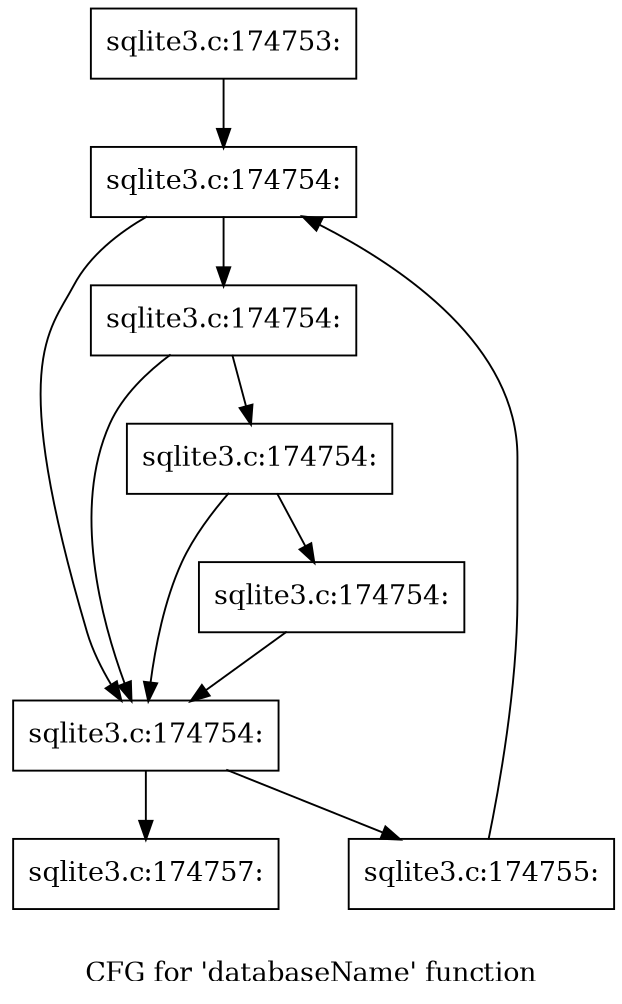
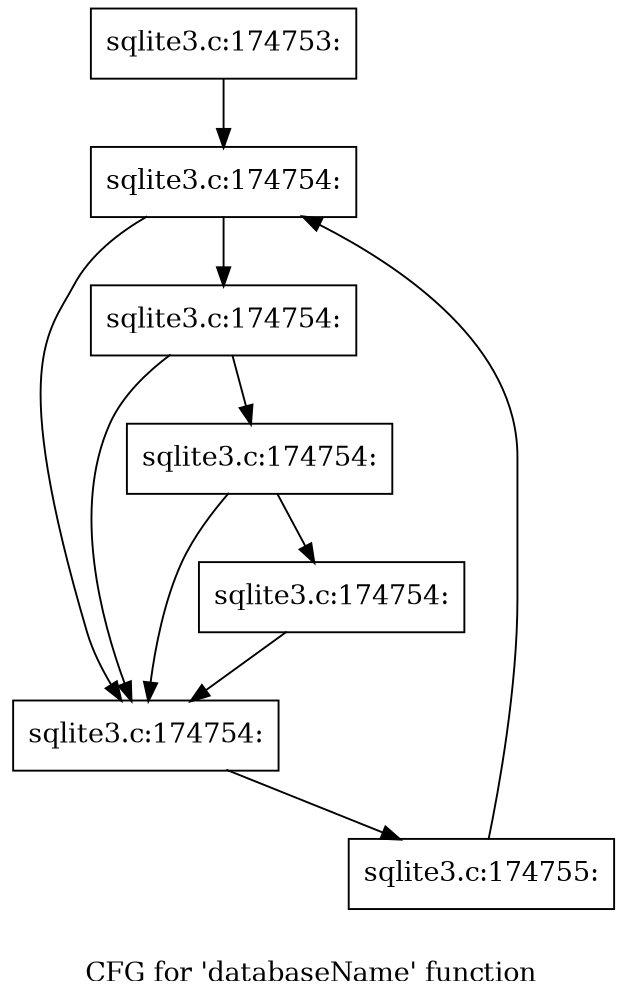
(146, 874) -> none
